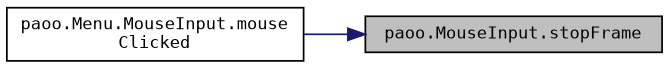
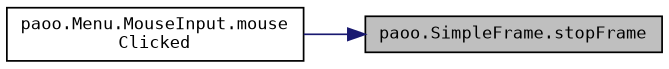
(514, 34) -> (514, 34)
